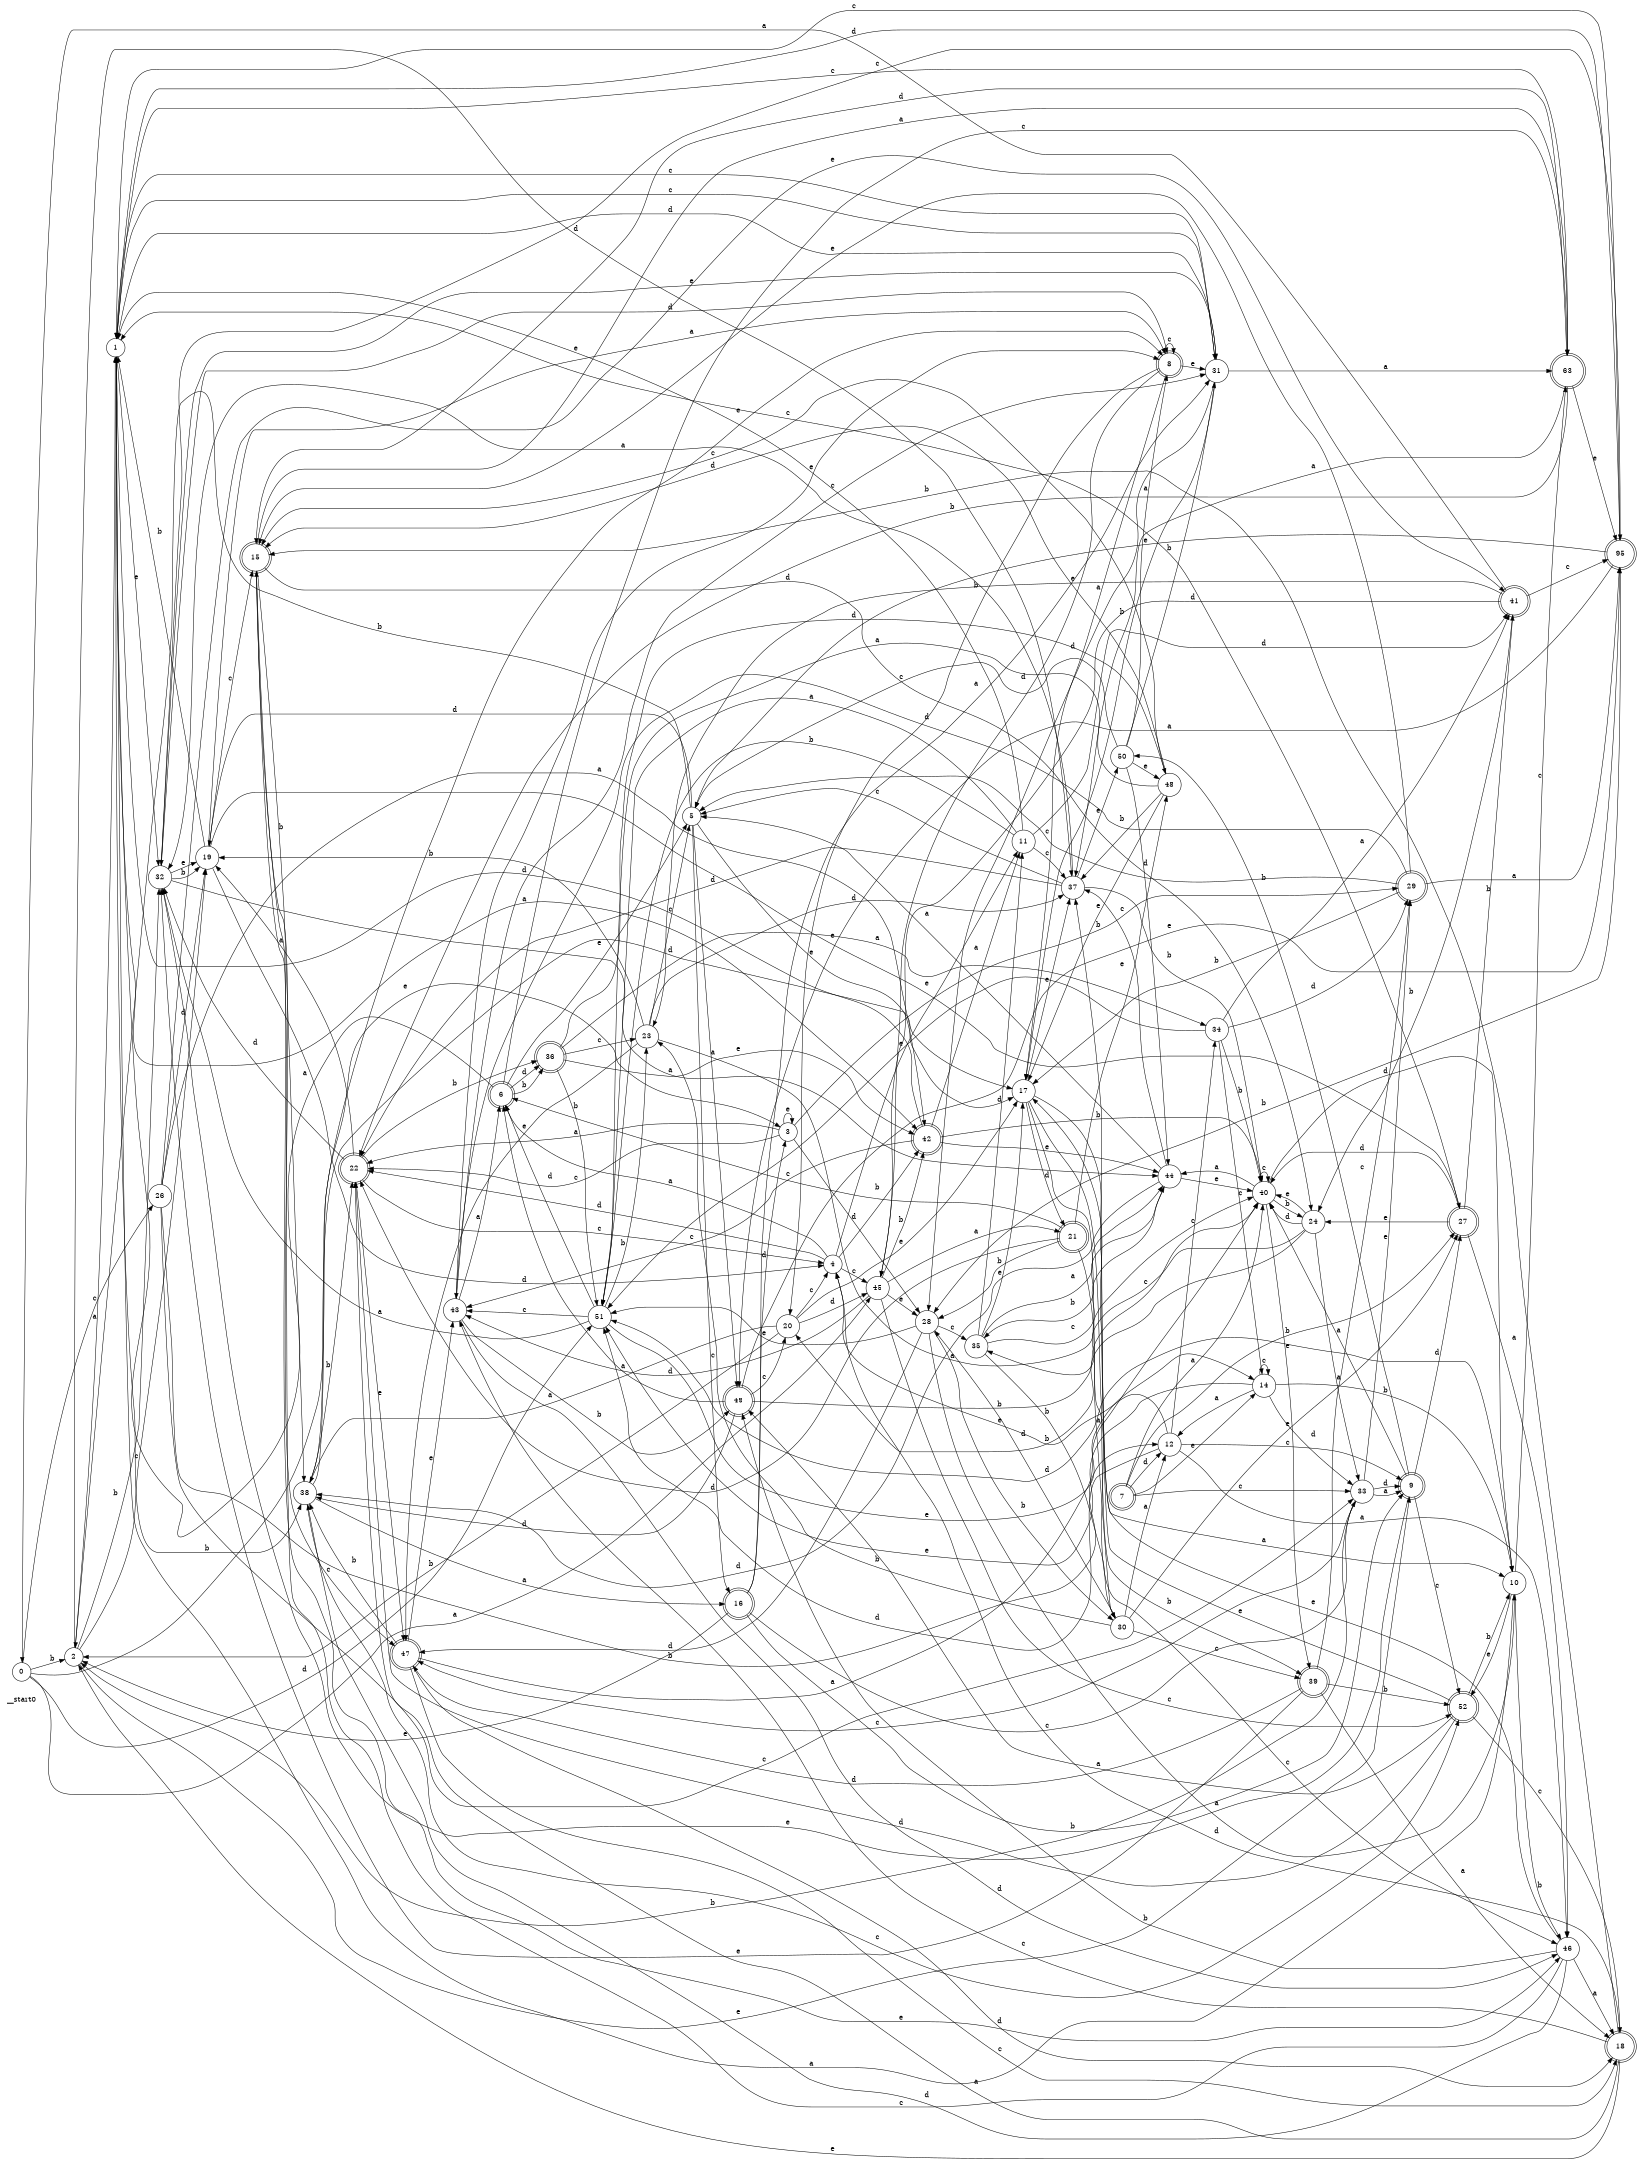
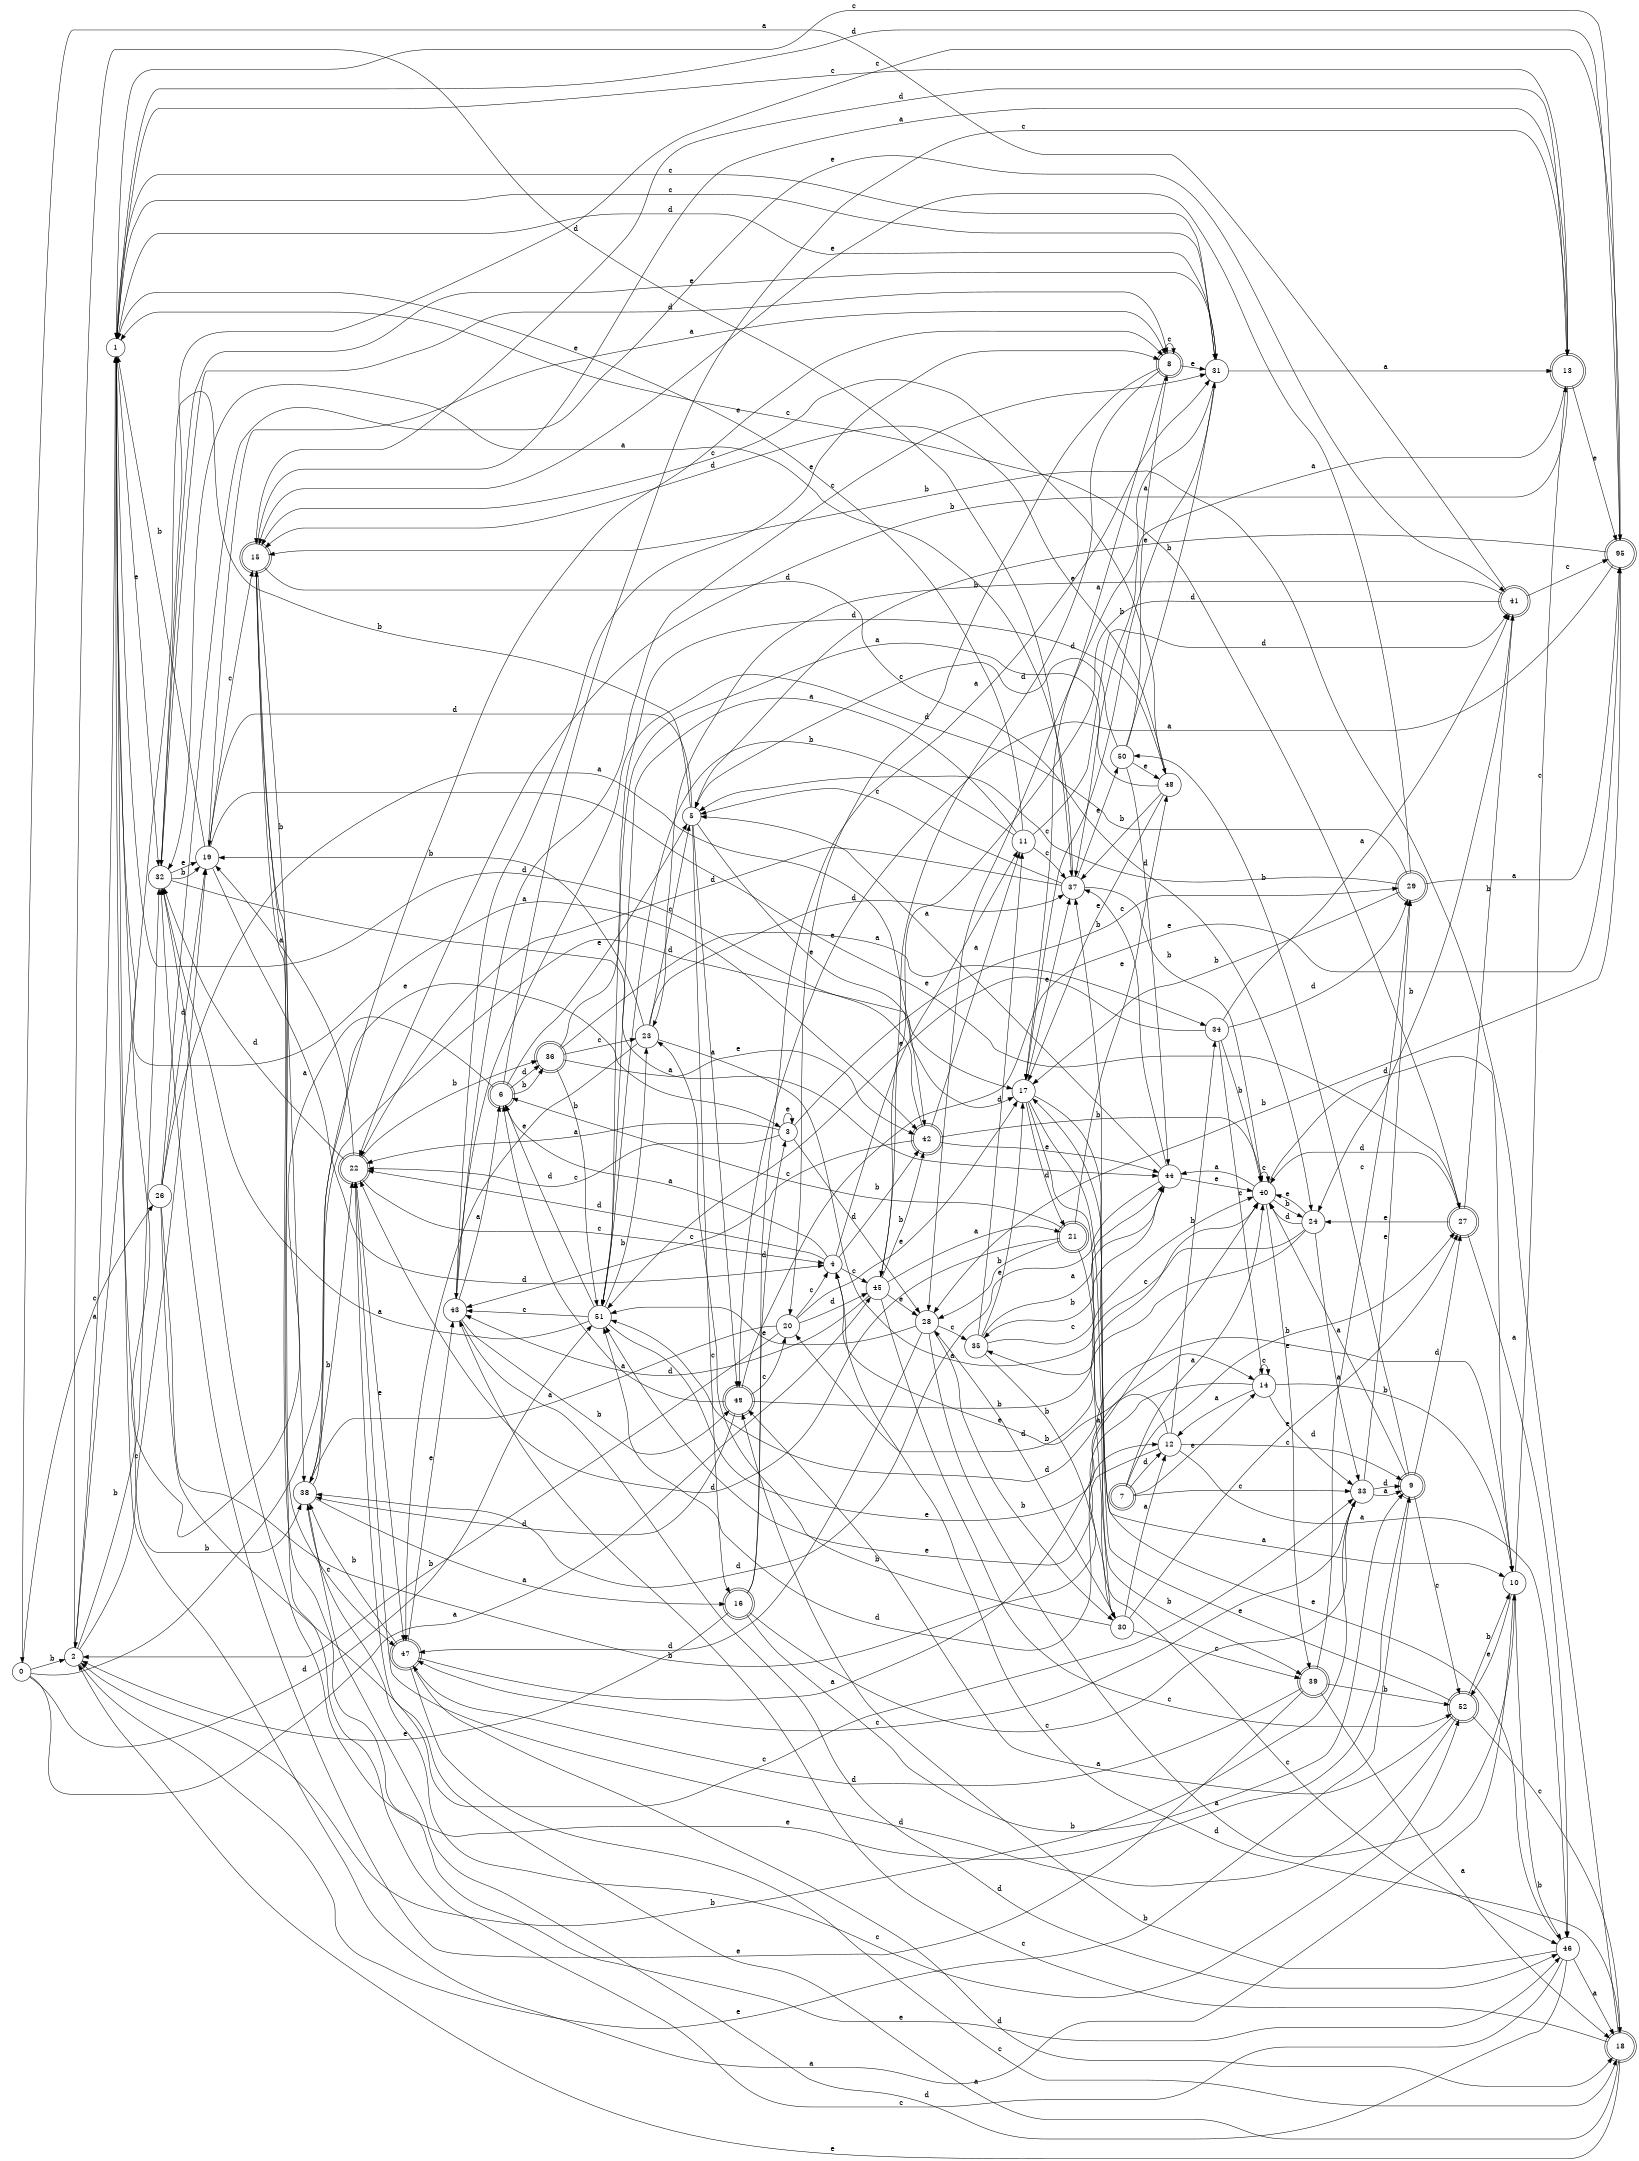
(1568, 371) -> (1568, 371)
(1193, 1221) -> (1193, 1221)
(22, 1700) -> none
